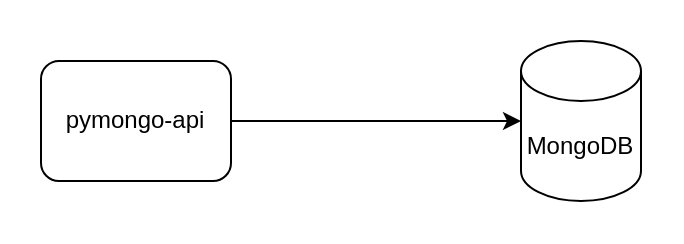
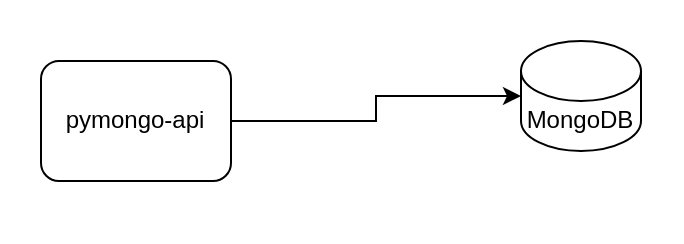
(581, 121) -> (581, 96)
